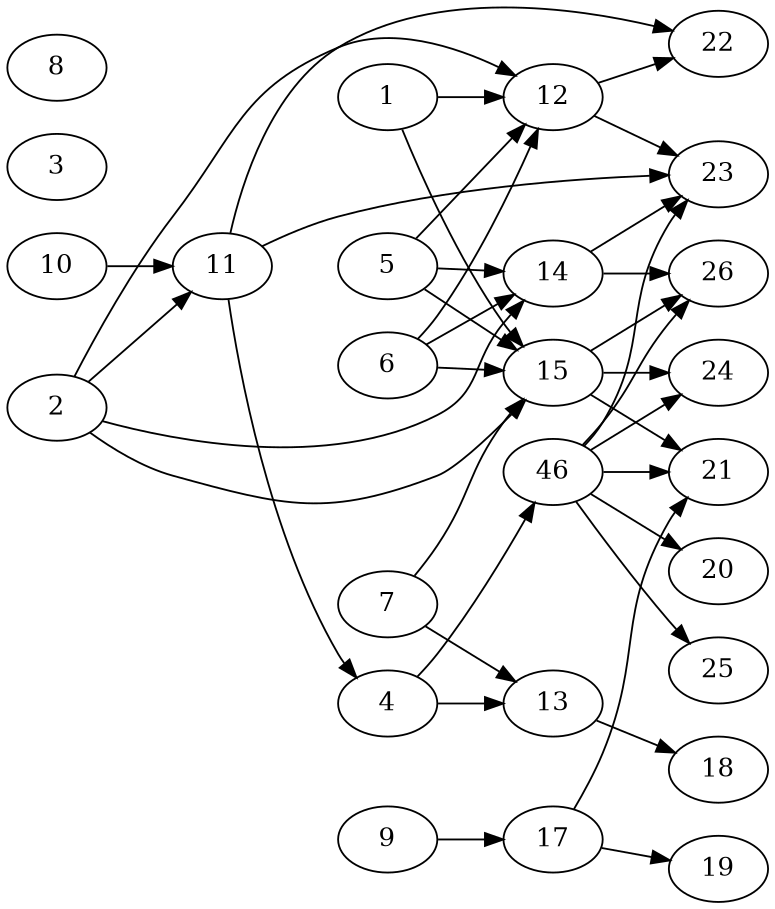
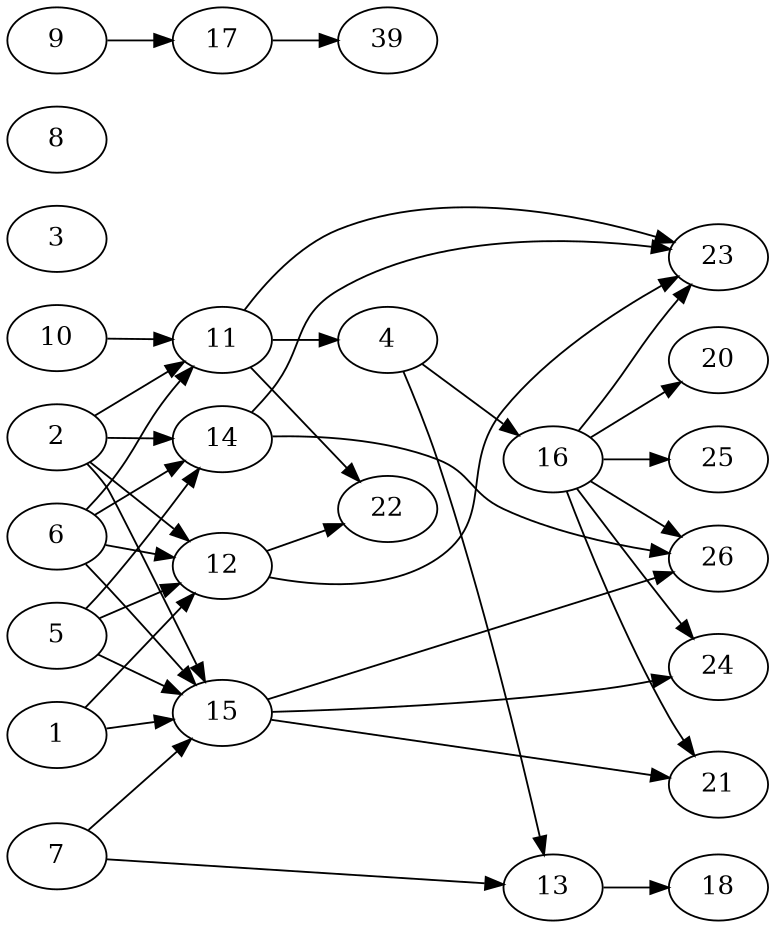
none -> (133, 450)
(553, 472) -> (553, 459)
(627, 661) -> none
(718, 869) -> (388, 40)
